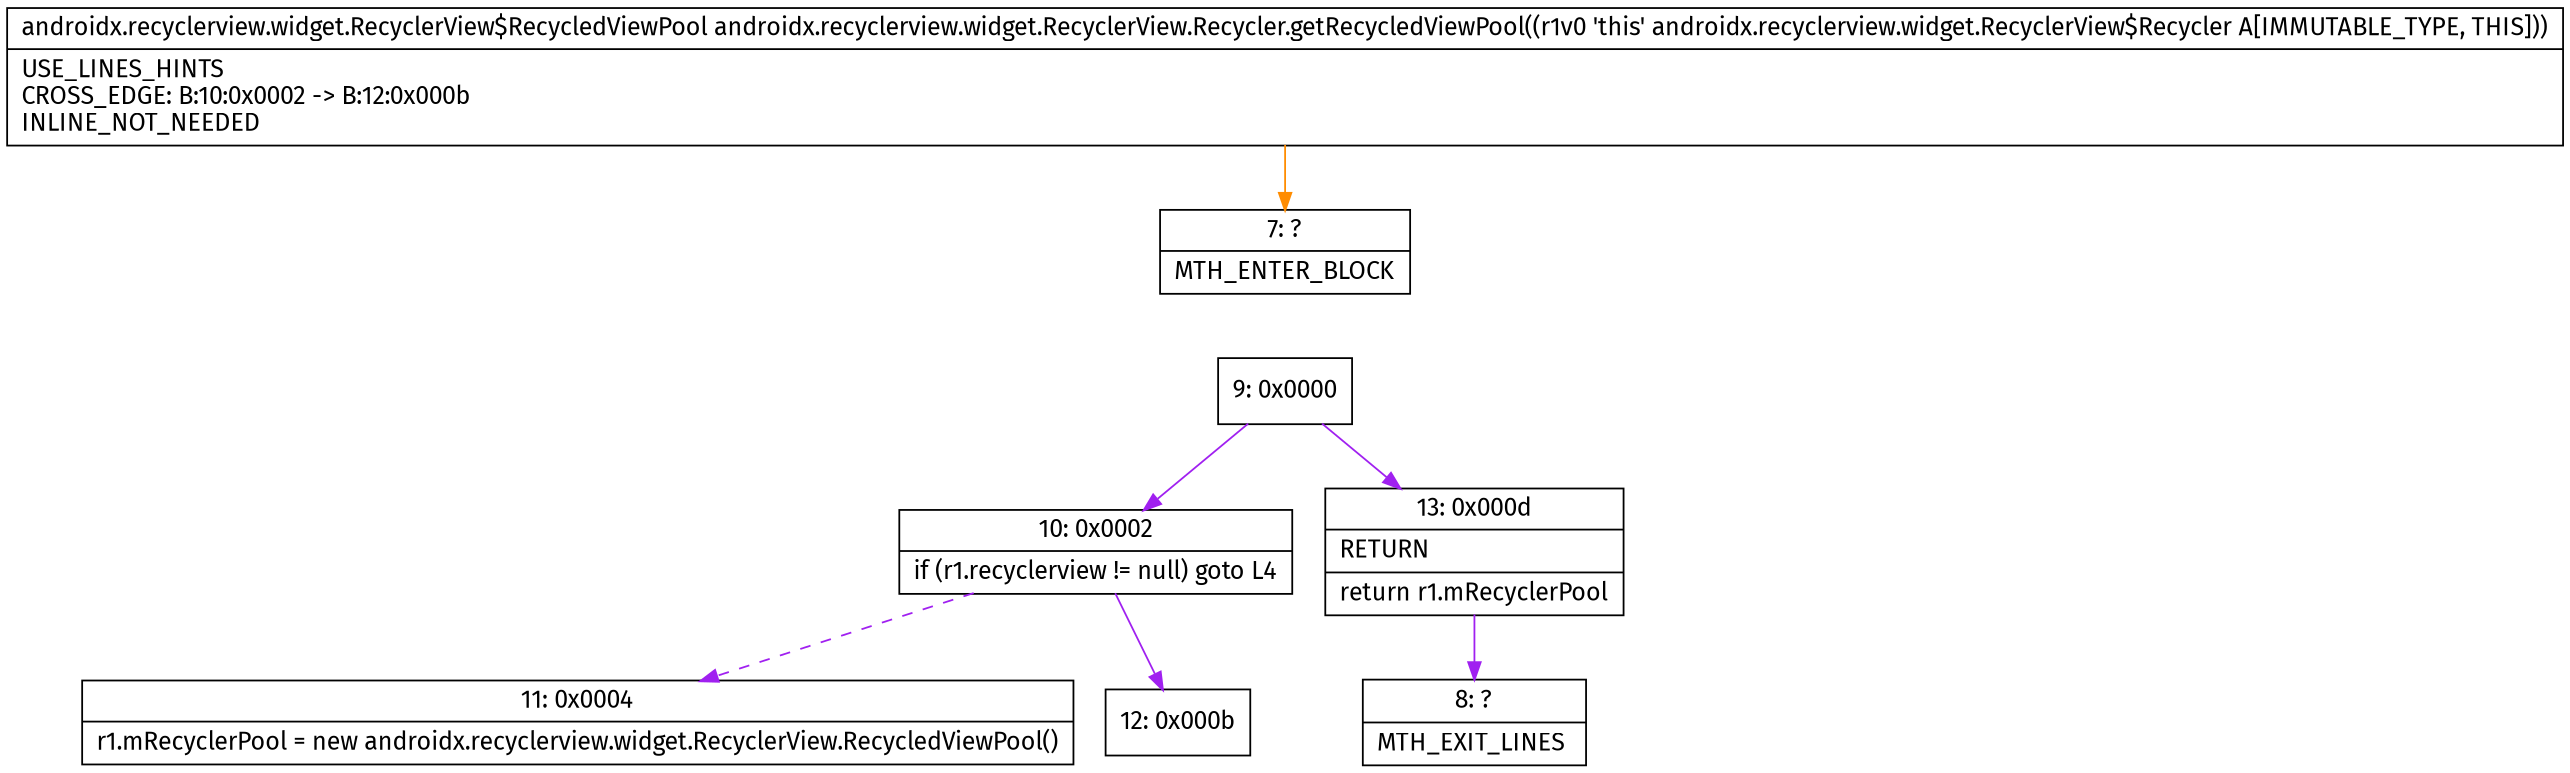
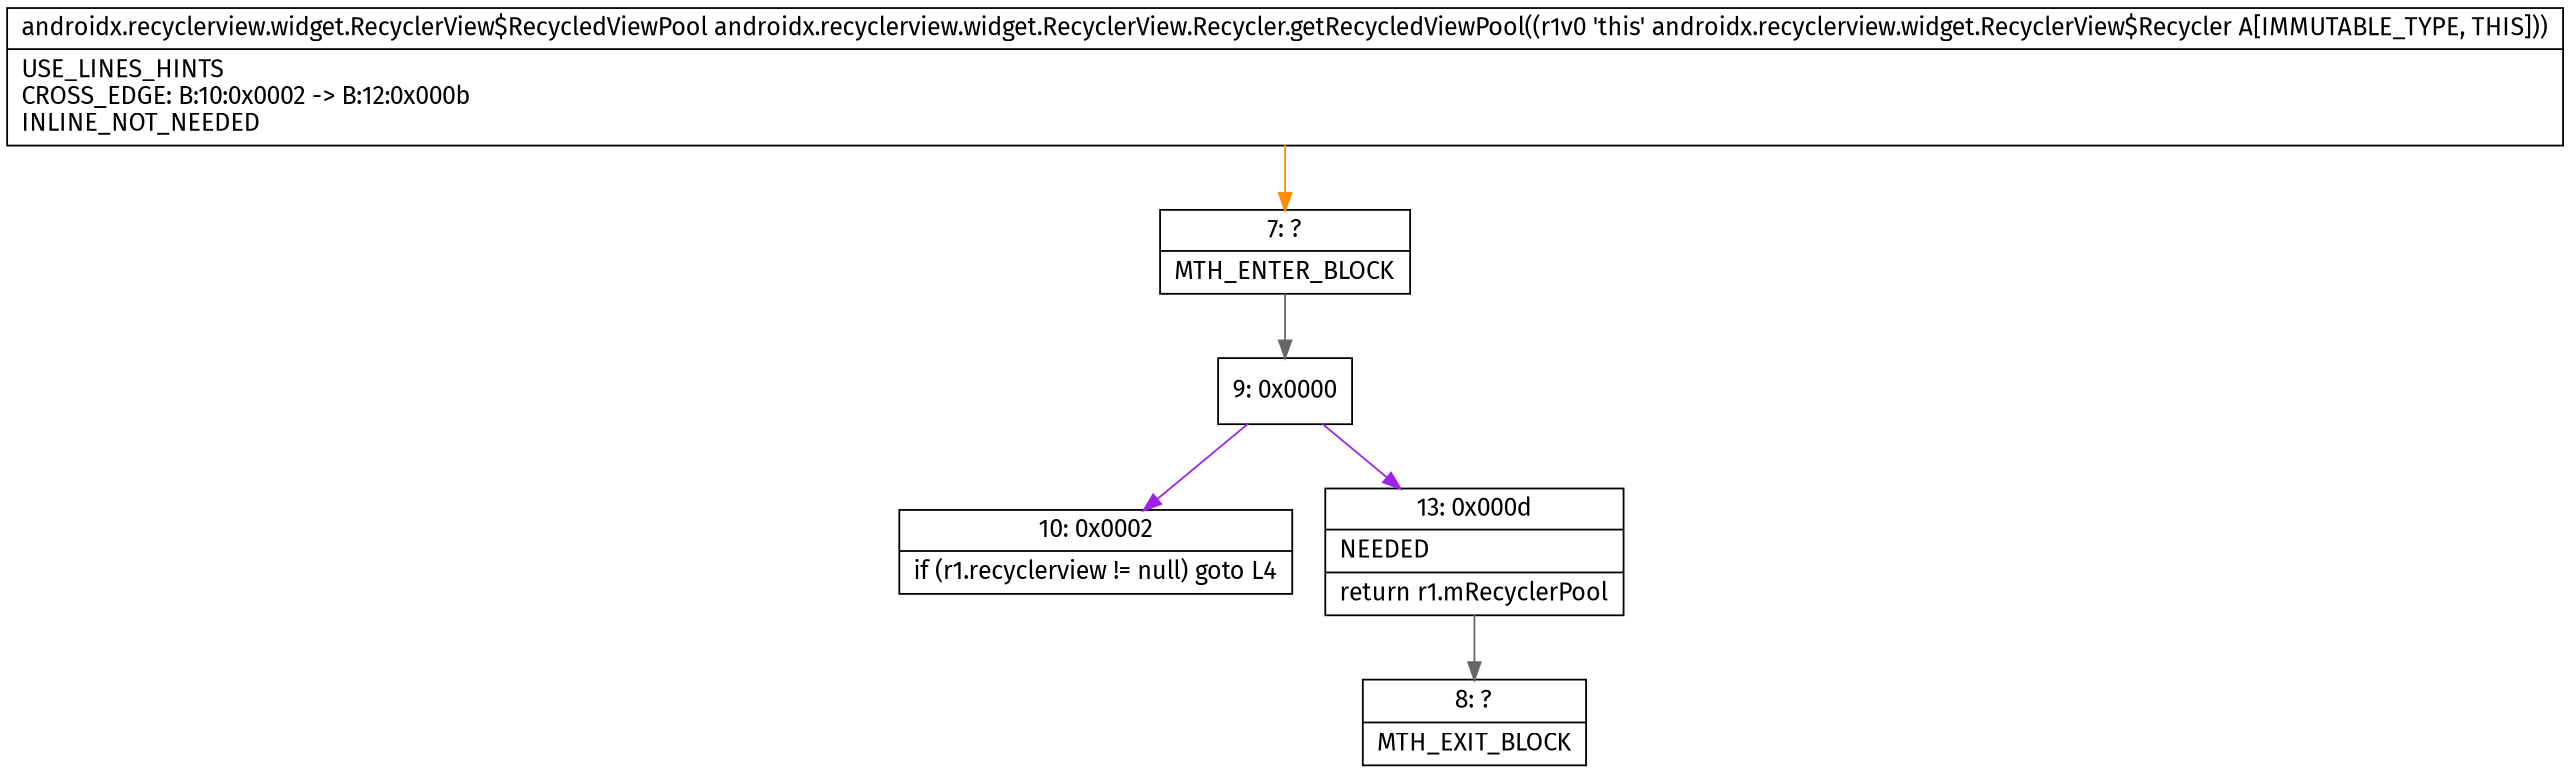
none -> (1285, 317)
(1385, 550) -> (1385, 550)
(1474, 638) -> (1474, 638)
(578, 722) -> none
(1178, 722) -> none
(1472, 743) -> (1474, 743)
